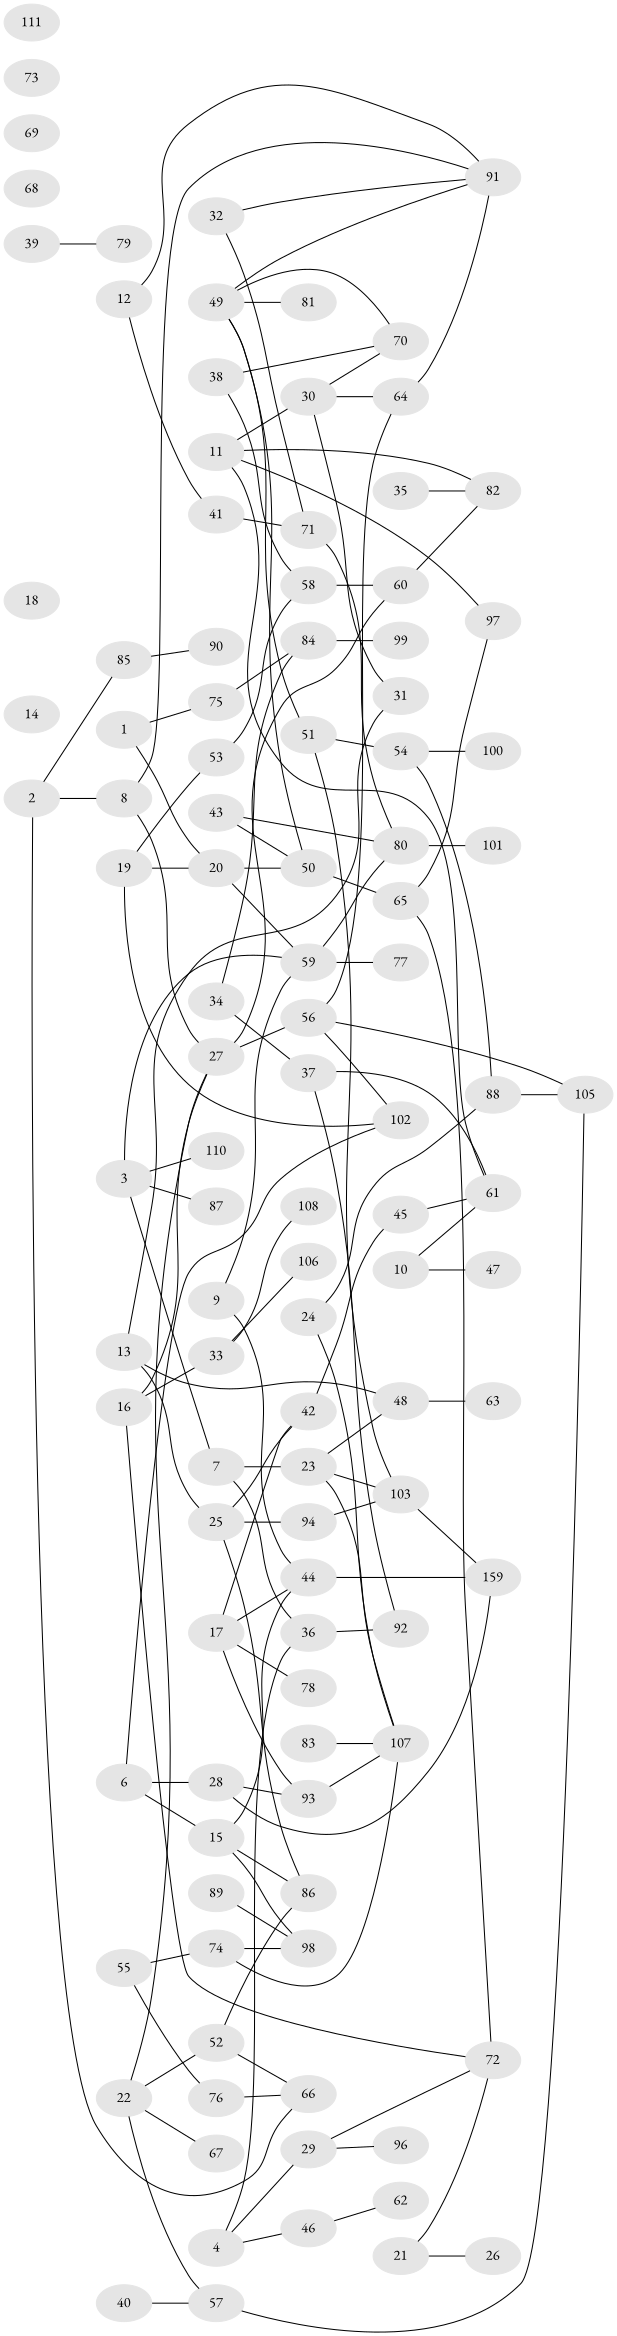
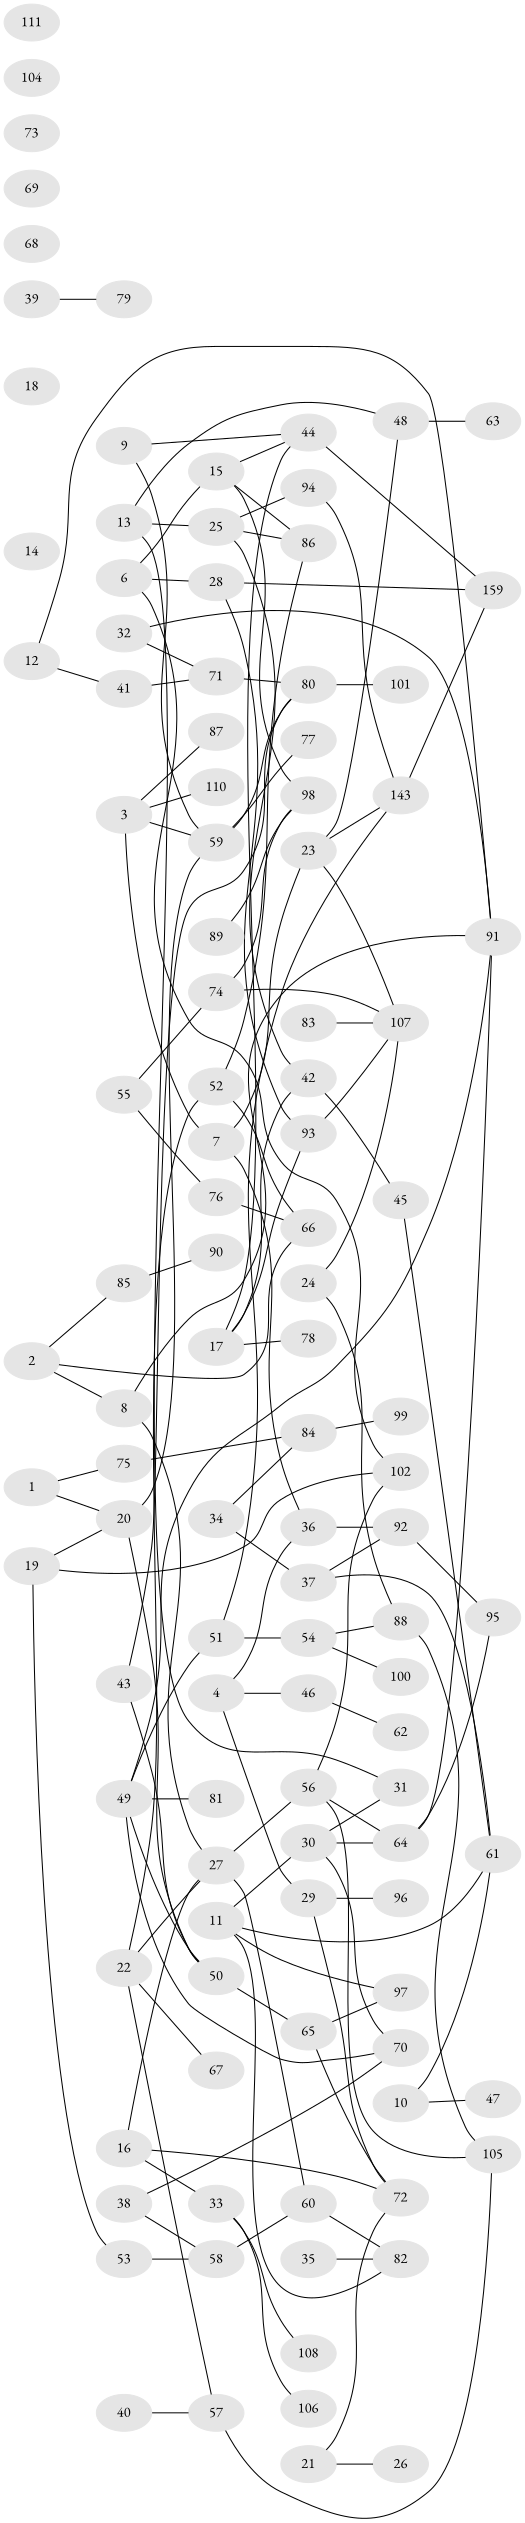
none -> (32, 78)
(401, 1494) -> (401, 795)
none -> (493, 1617)
